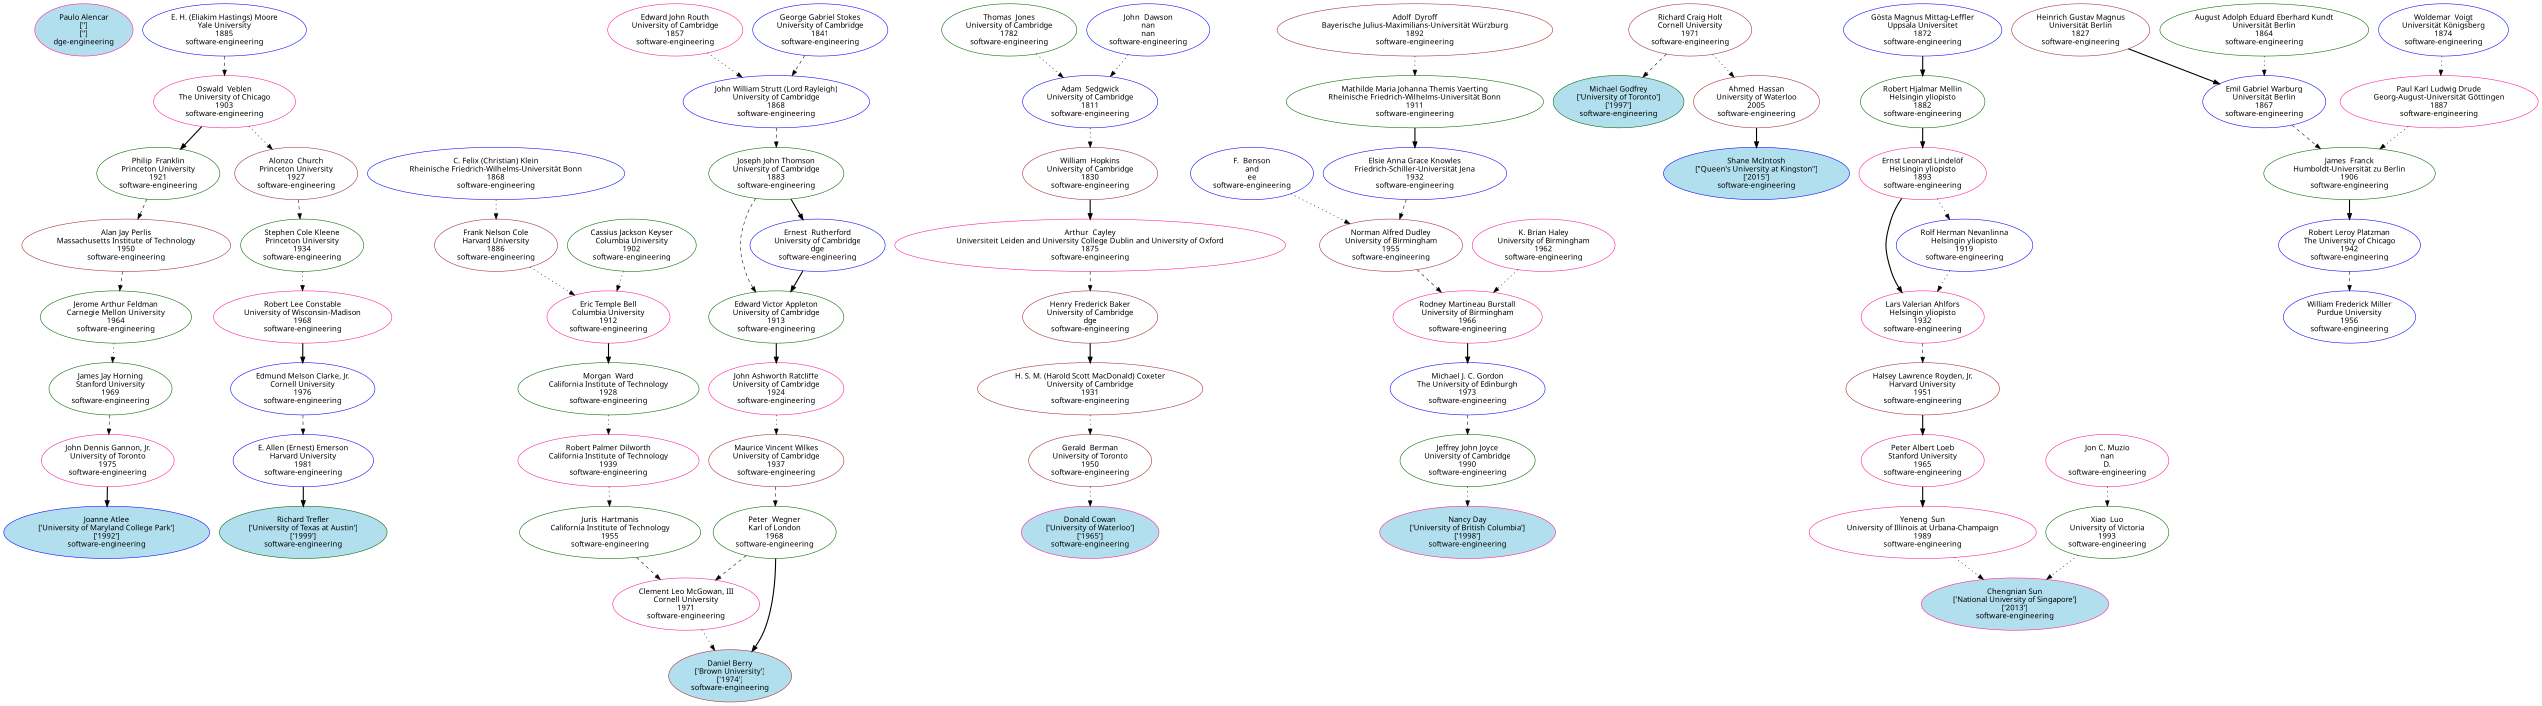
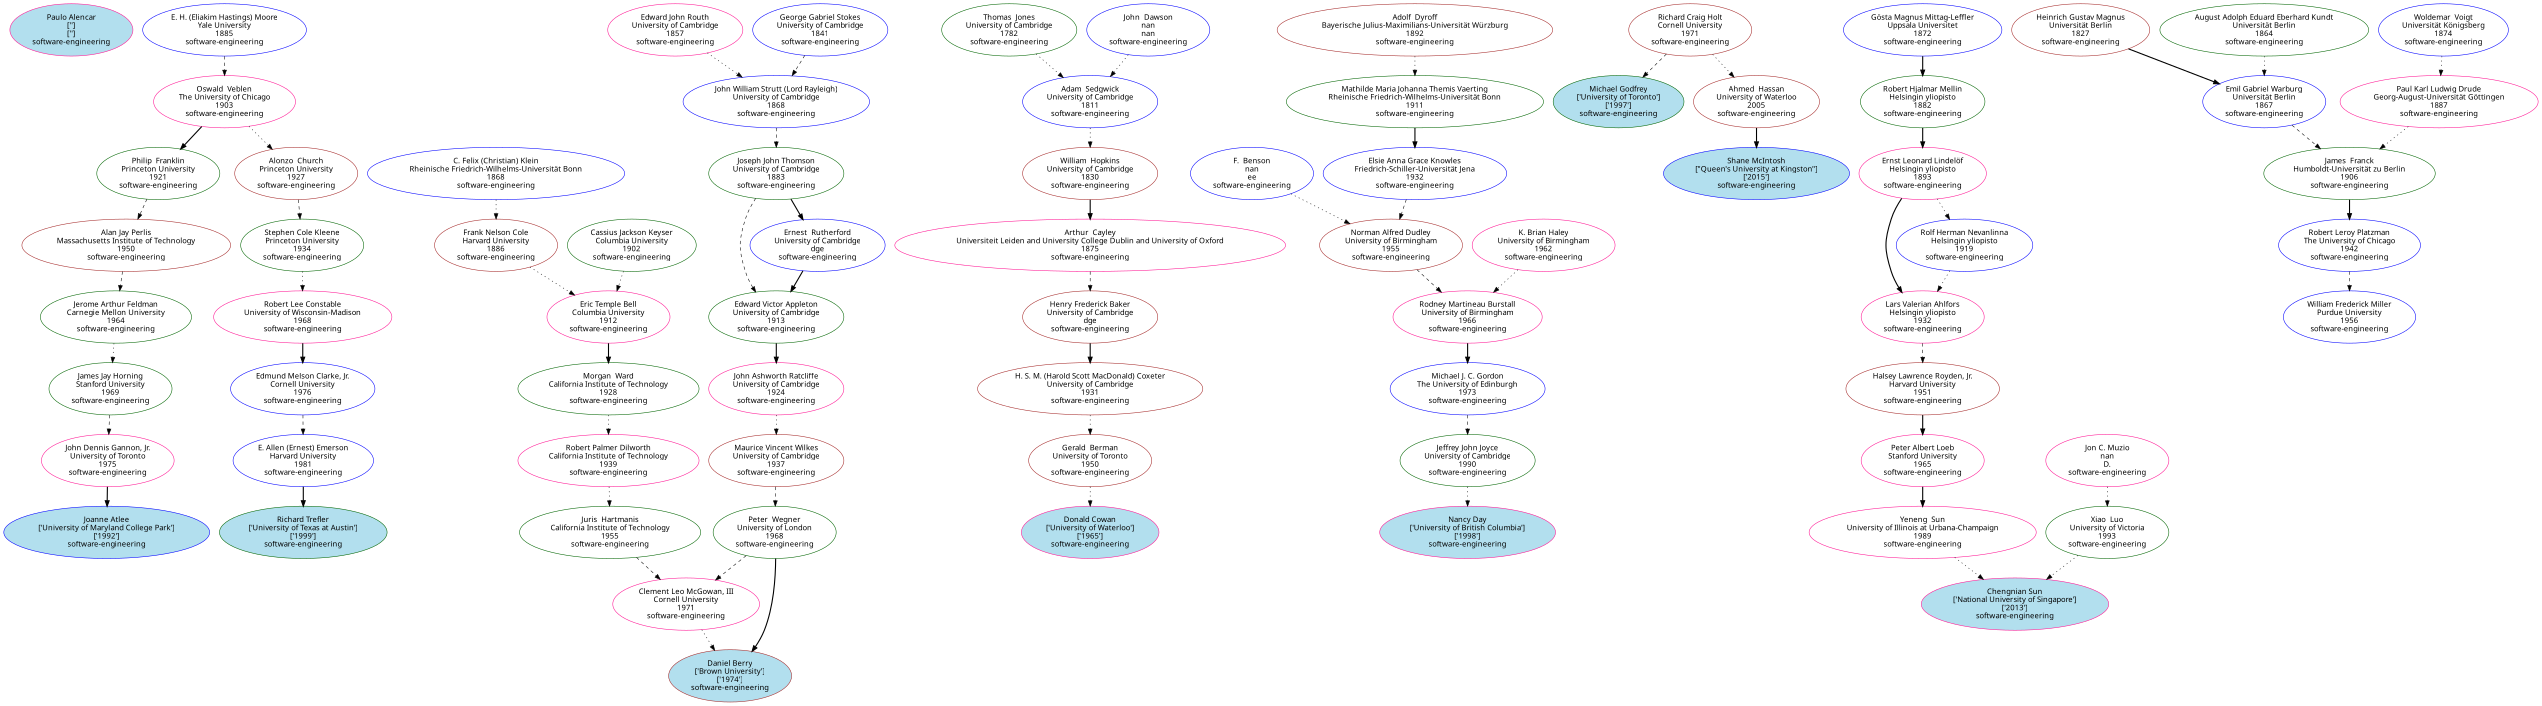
(84, 30) -> (71, 30)
(1252, 173) -> (1252, 173)
(775, 532) -> (775, 532)
